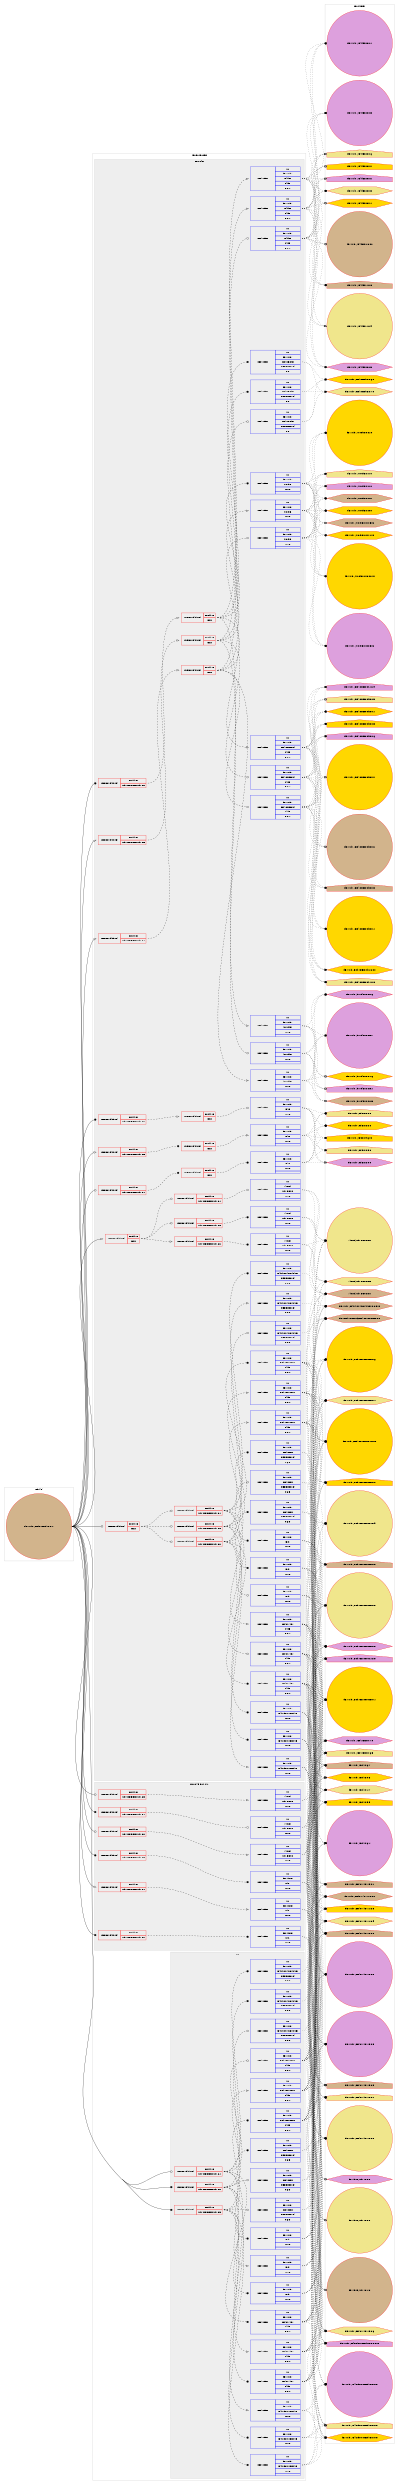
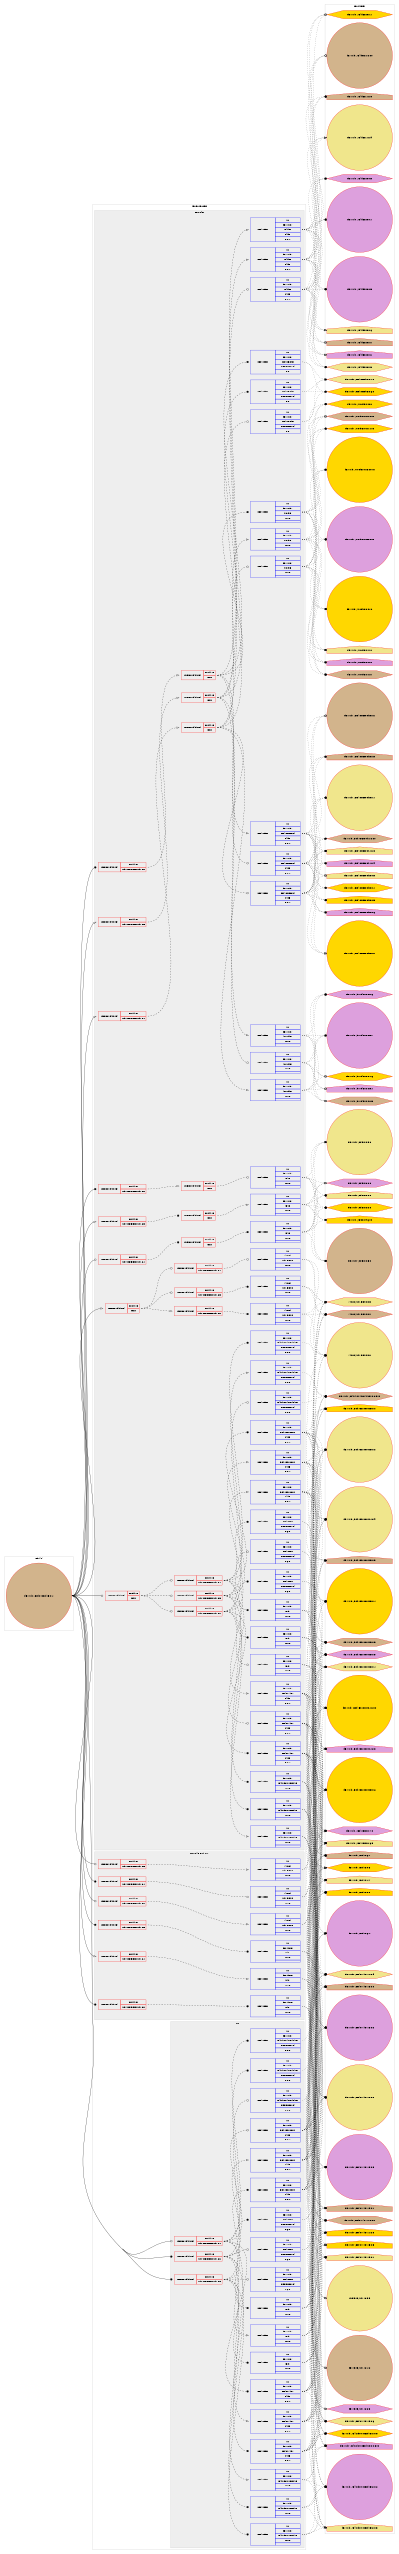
(360, 166) -> (360, 343)
(360, 929) -> (360, 798)
(360, 970) -> (360, 839)
(360, 1150) -> (360, 1142)
none -> (360, 1261)
(360, 1318) -> (360, 1642)
(360, 1790) -> (360, 1880)
(360, 2085) -> (360, 2245)
(360, 2220) -> (360, 2298)
